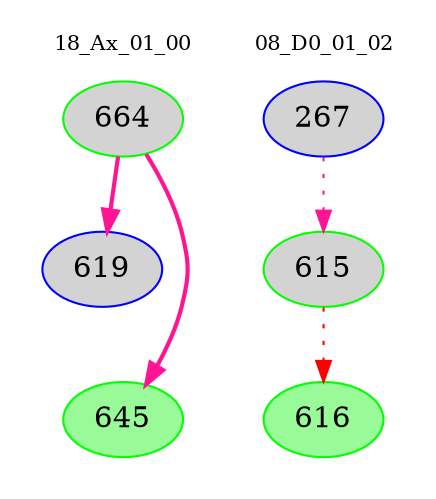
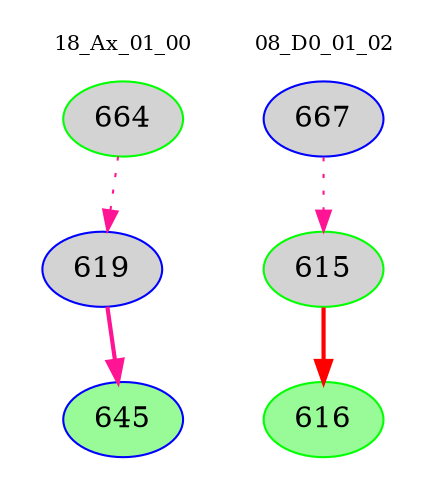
(324, 119) -> (324, 119)
(114, 183) -> (114, 183)
(187, 259) -> (111, 334)
(324, 334) -> (324, 334)
(123, 420) -> (123, 420)
